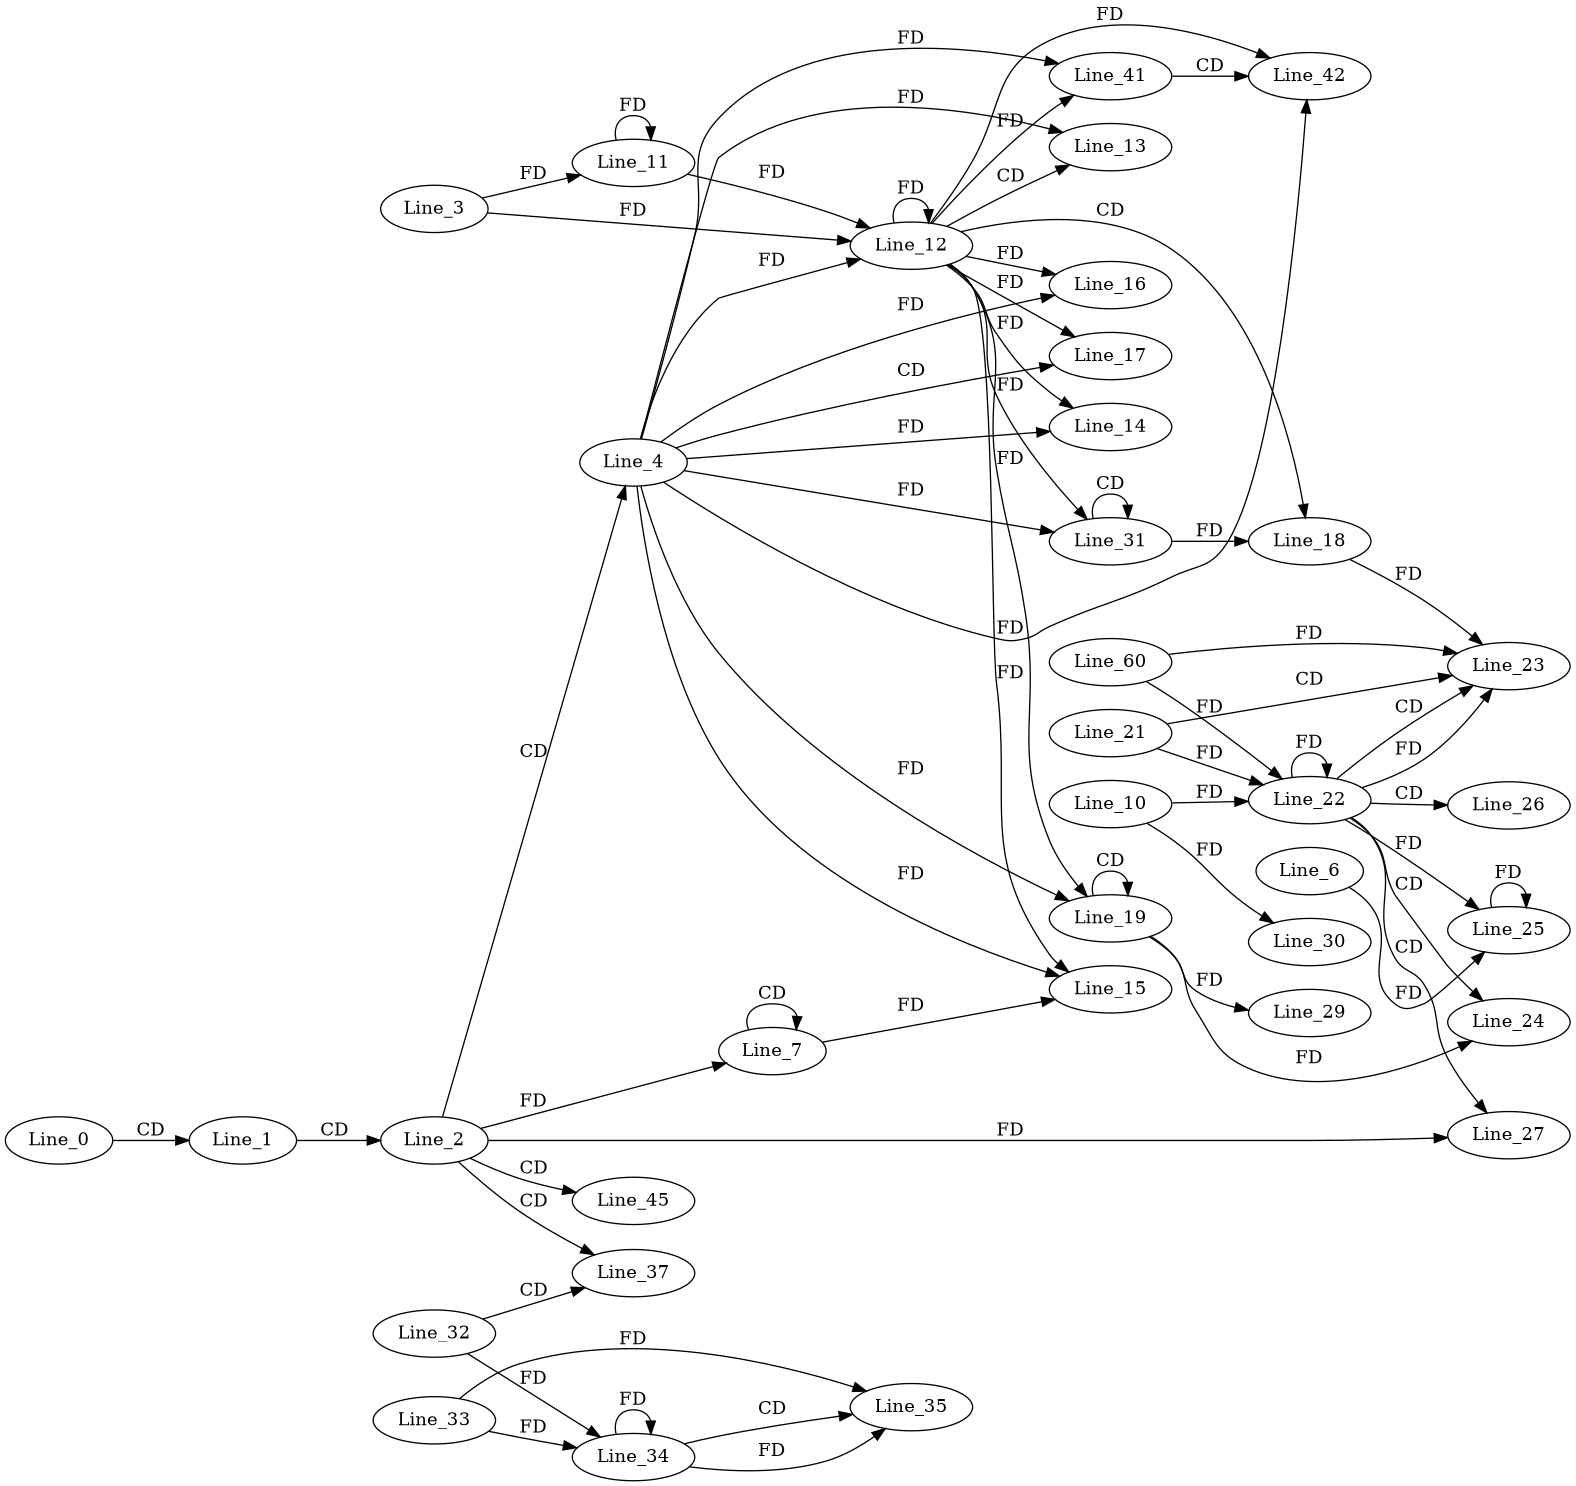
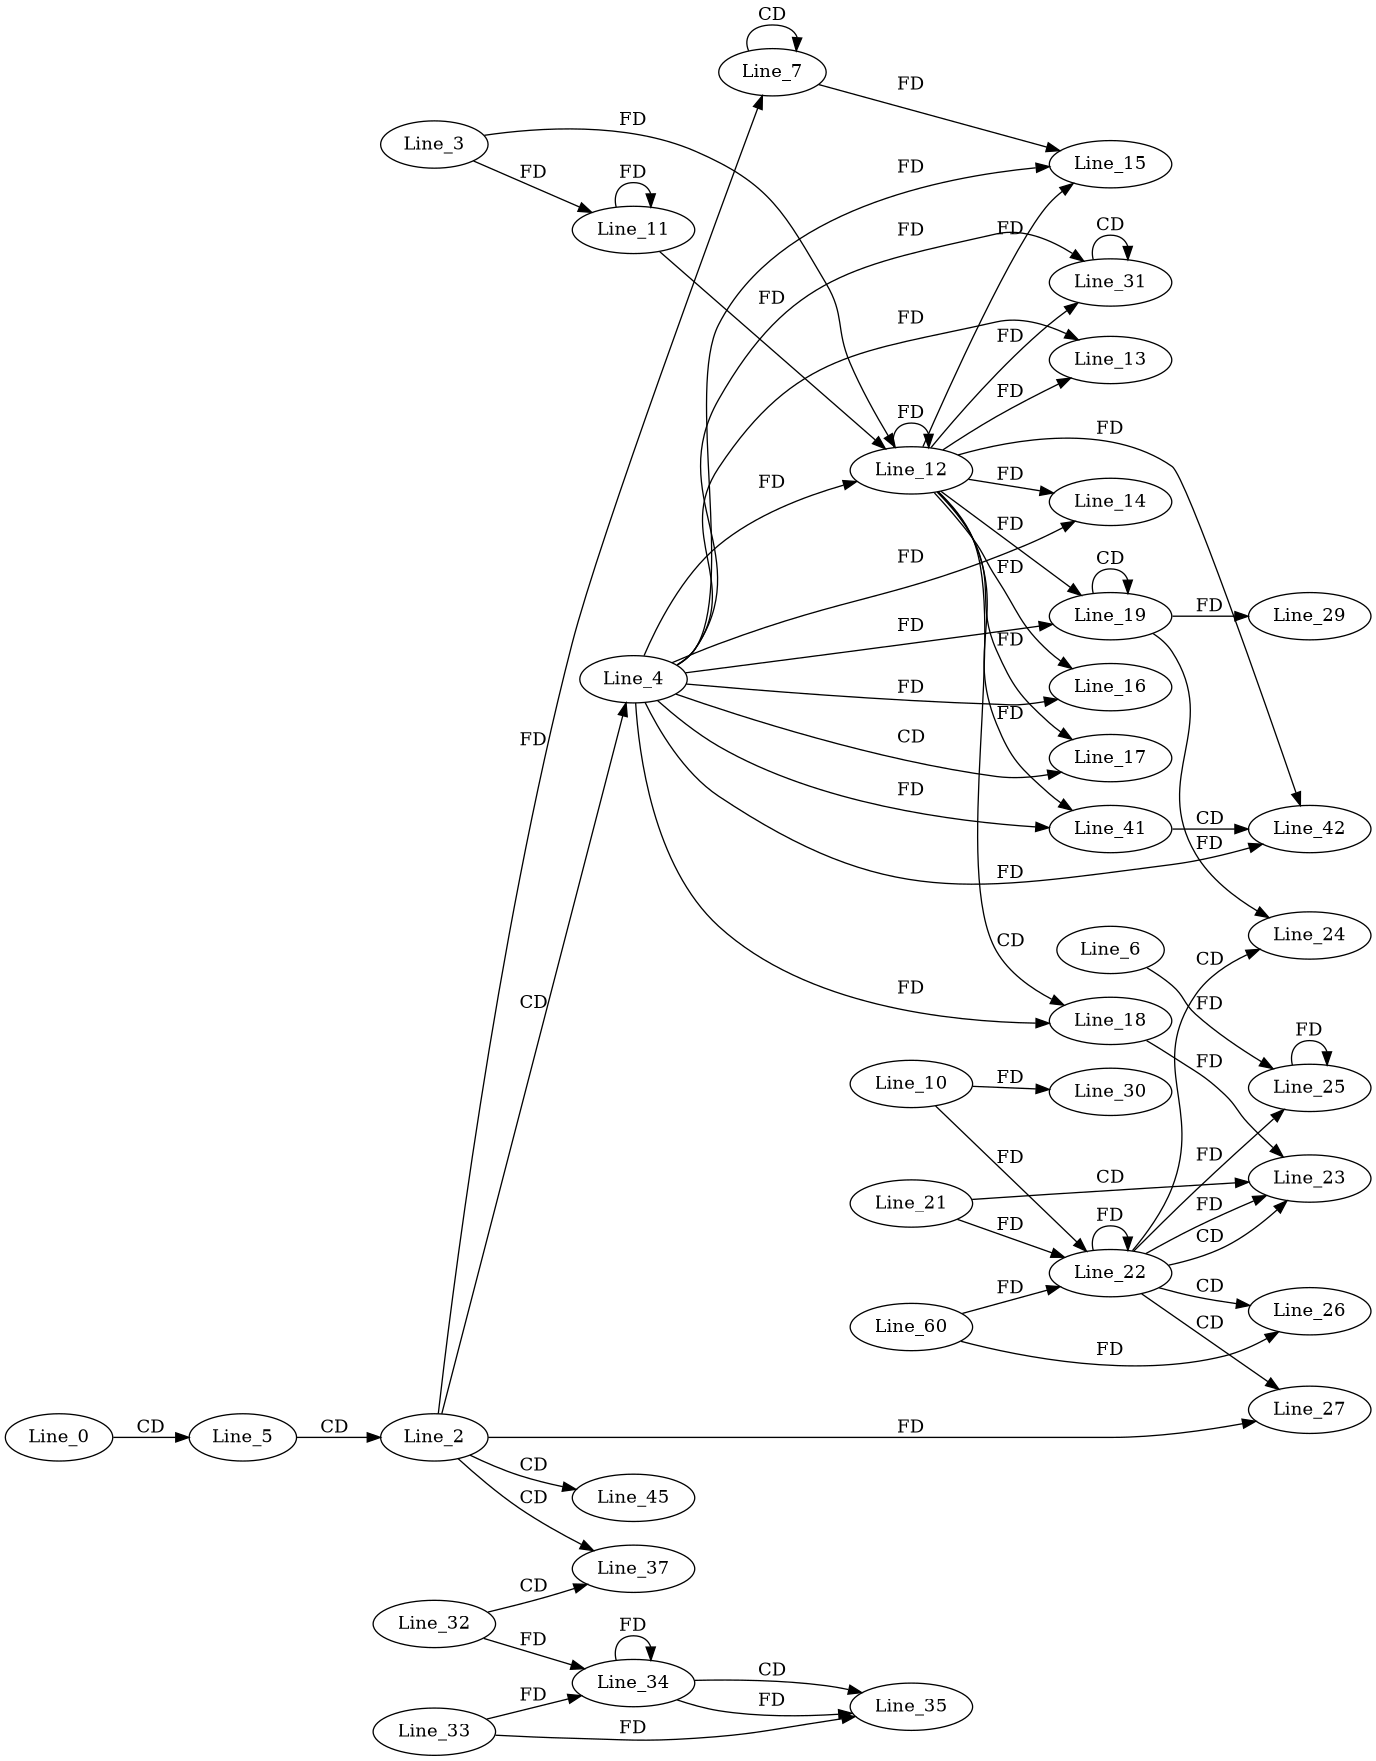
(1011, 177) -> (1011, 392)
(1204, 541) -> (756, 955)
(1306, 644) -> (1115, 1365)
(243, 1140) -> (243, 1437)
